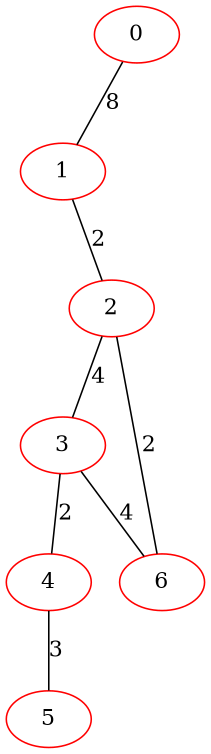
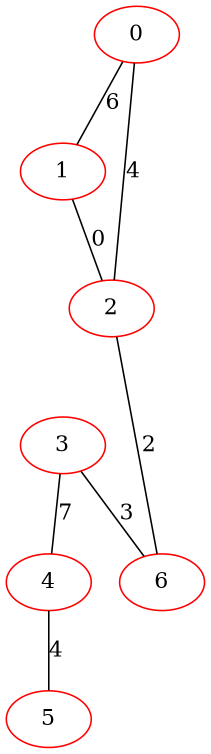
(113, 103) -> (113, 103)
(99, 240) -> (99, 240)
(87, 377) -> (124, 172)
(66, 514) -> (66, 514)
(127, 514) -> (127, 514)
(57, 651) -> (57, 651)
